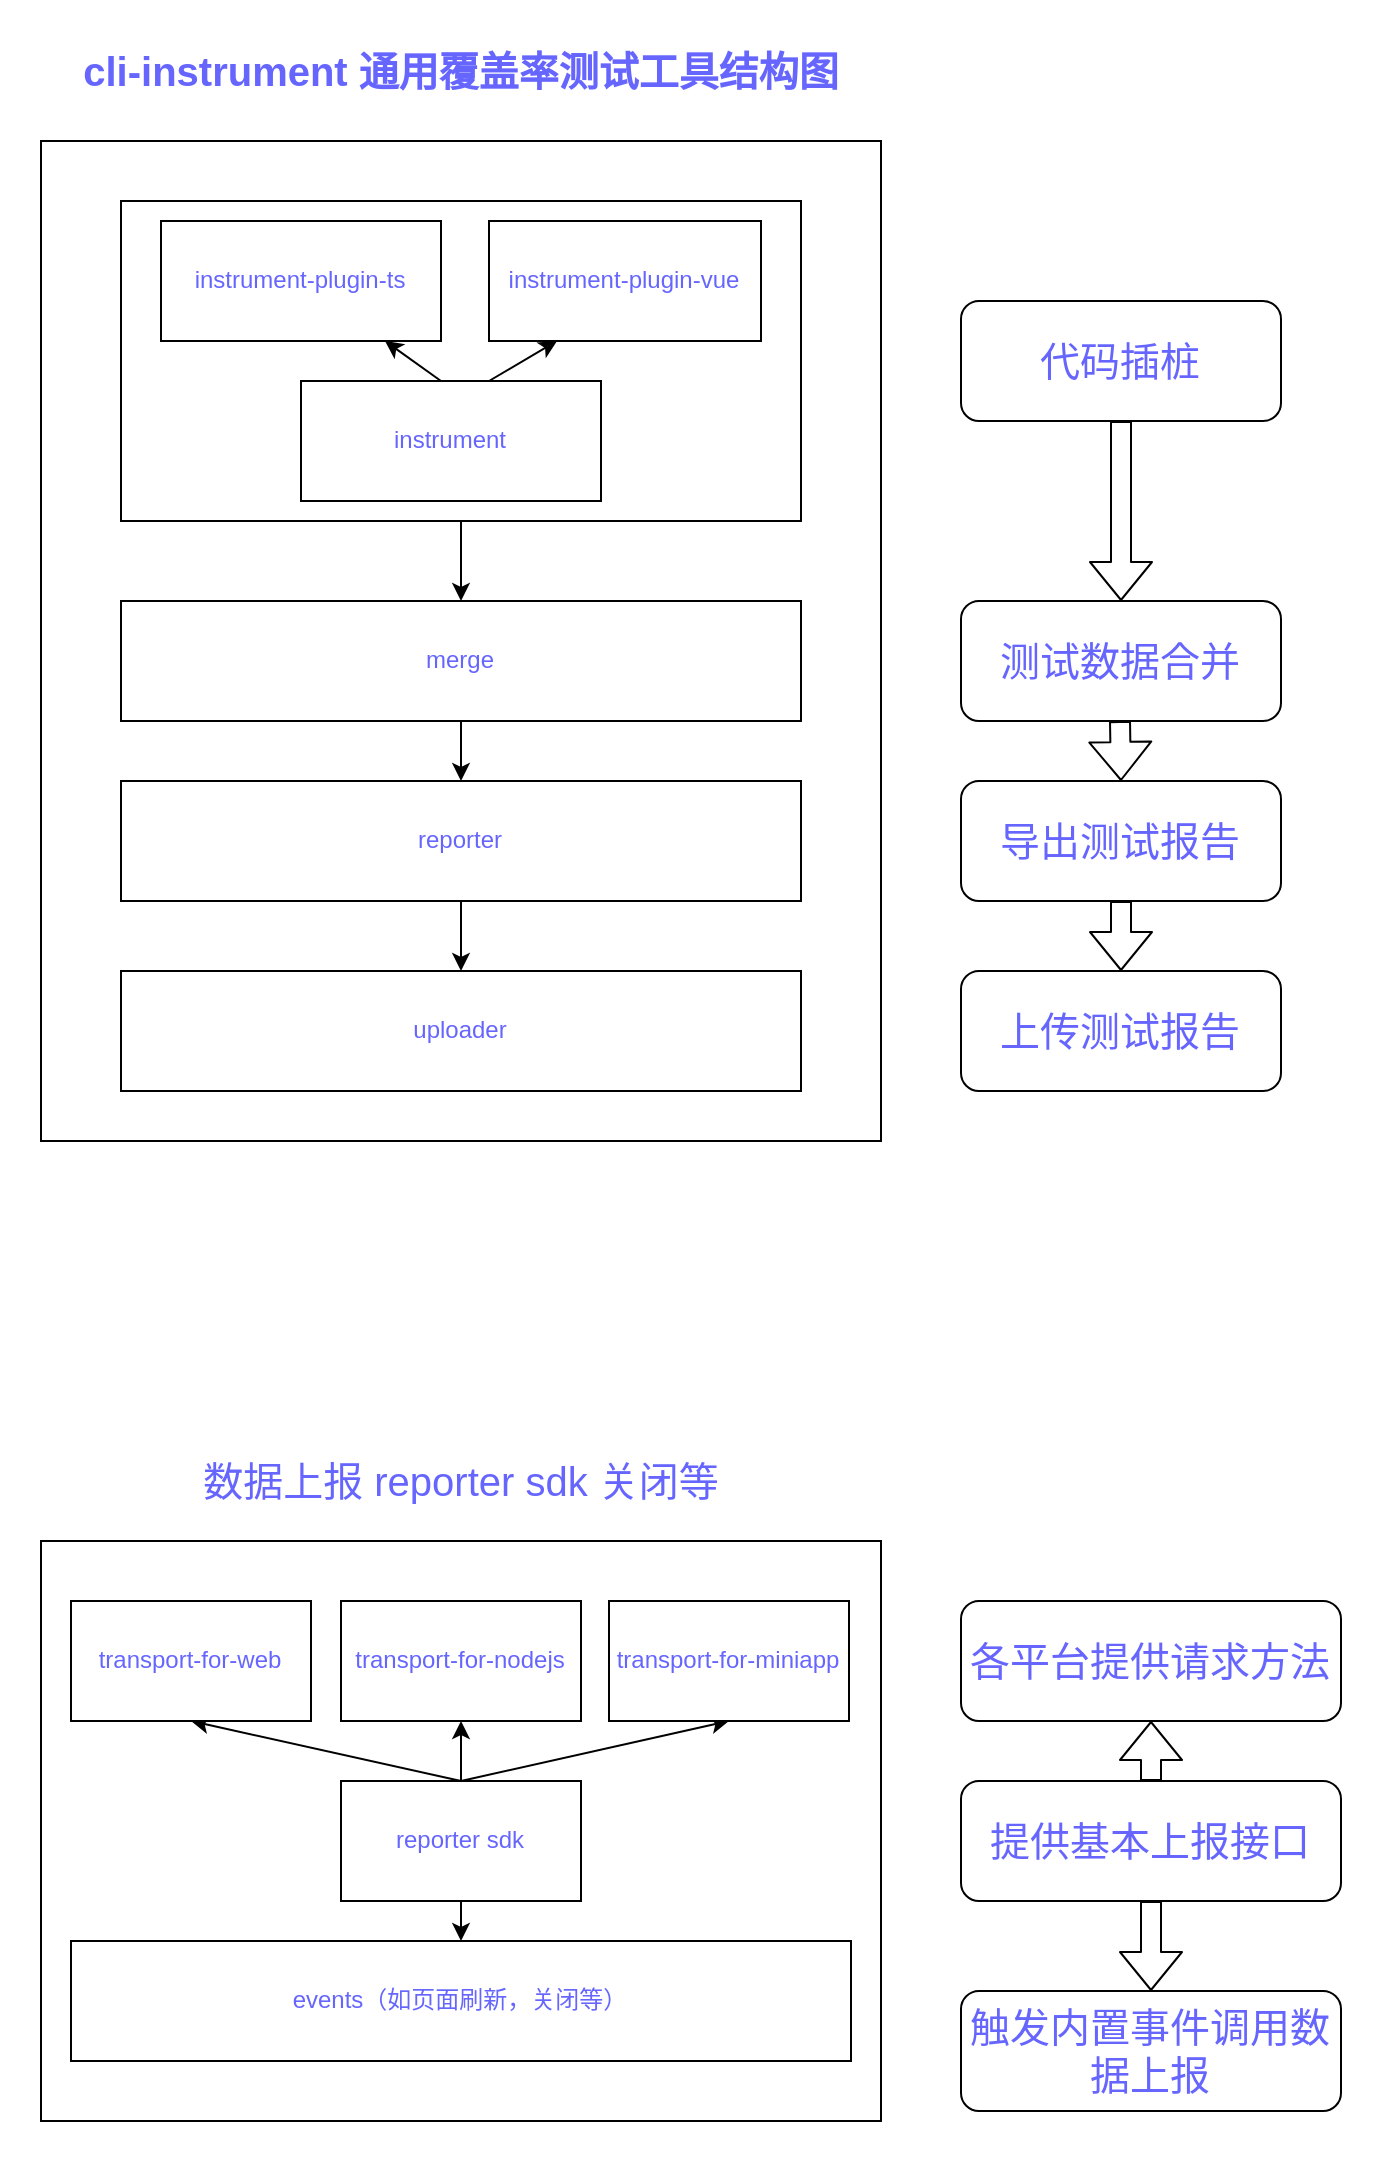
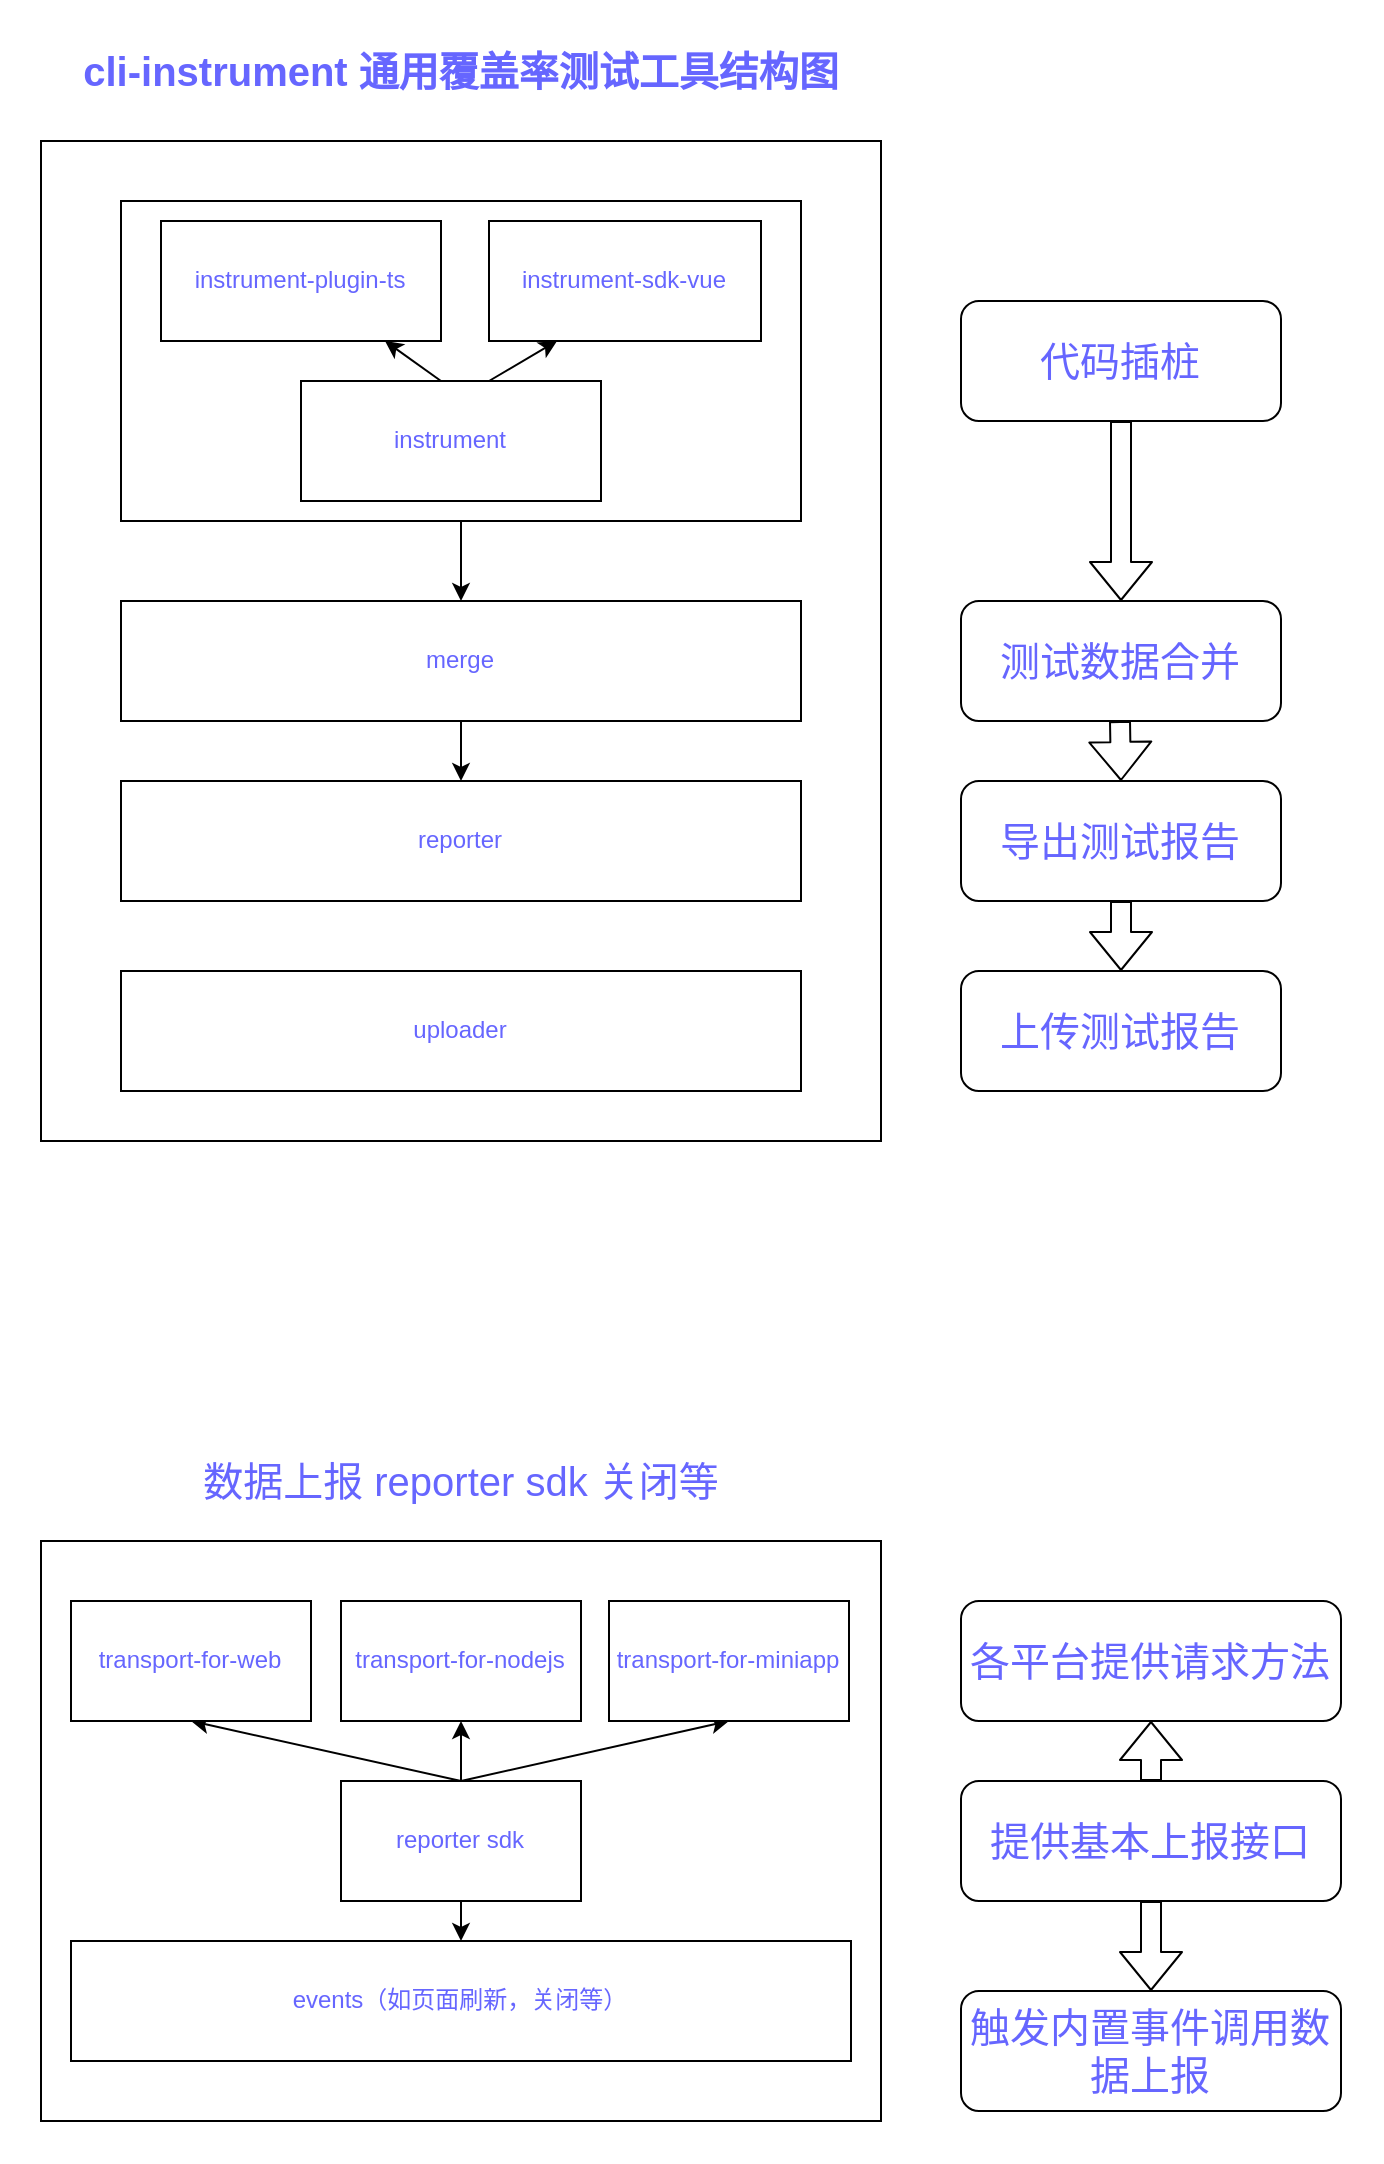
(625, 281) -> (625, 281)
(461, 929) -> none
